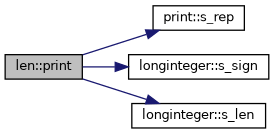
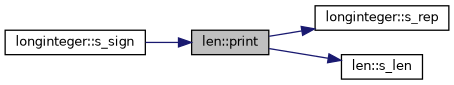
(199, 18) -> (382, 18)
(99, 67) -> (162, 42)
(199, 116) -> (382, 67)
